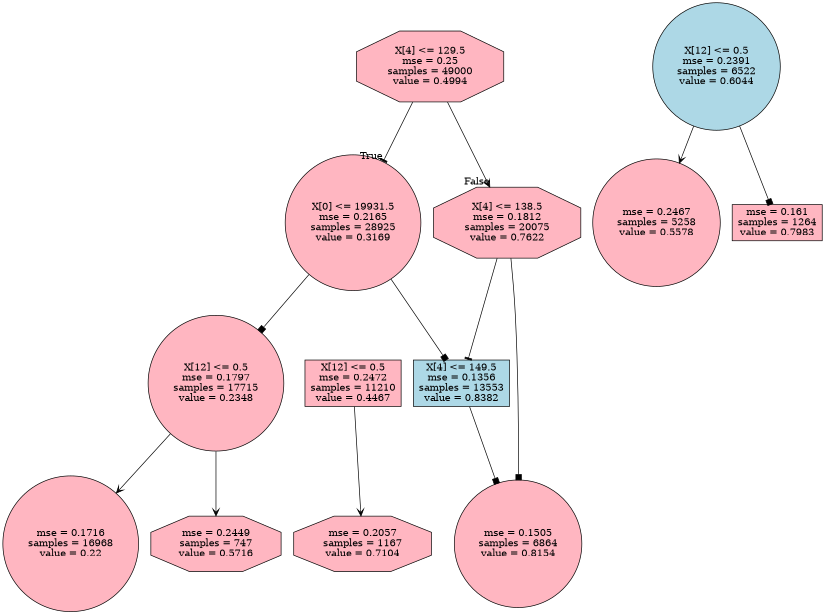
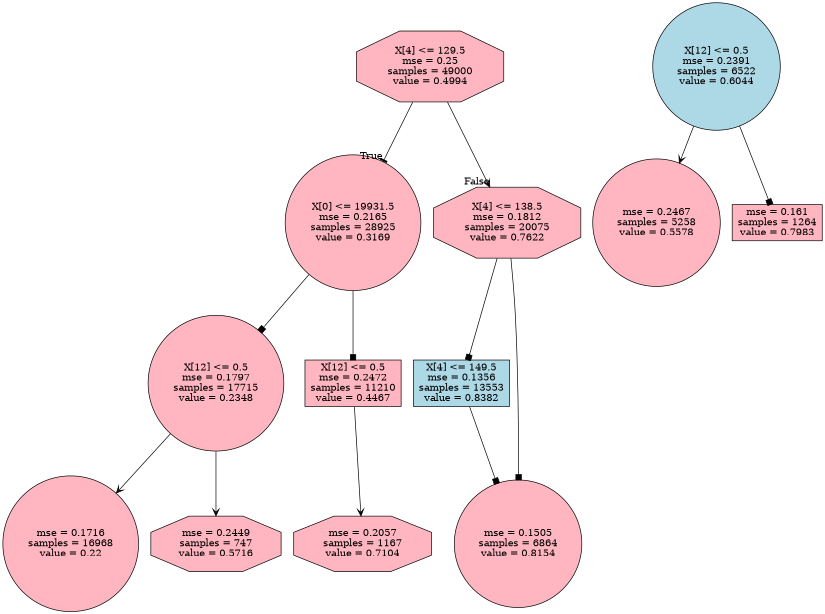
(483, 307) -> (483, 307)
(417, 317) -> (353, 322)
